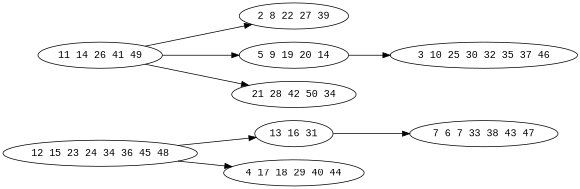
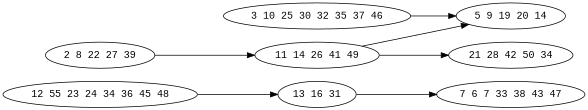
(195, 36) -> (201, 55)
(366, 55) -> (430, 16)
(100, 153) -> (100, 94)
(294, 173) -> none
